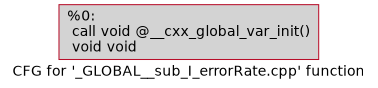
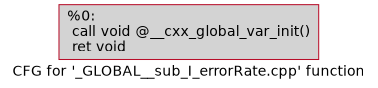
(102, 47) -> (97, 47)
